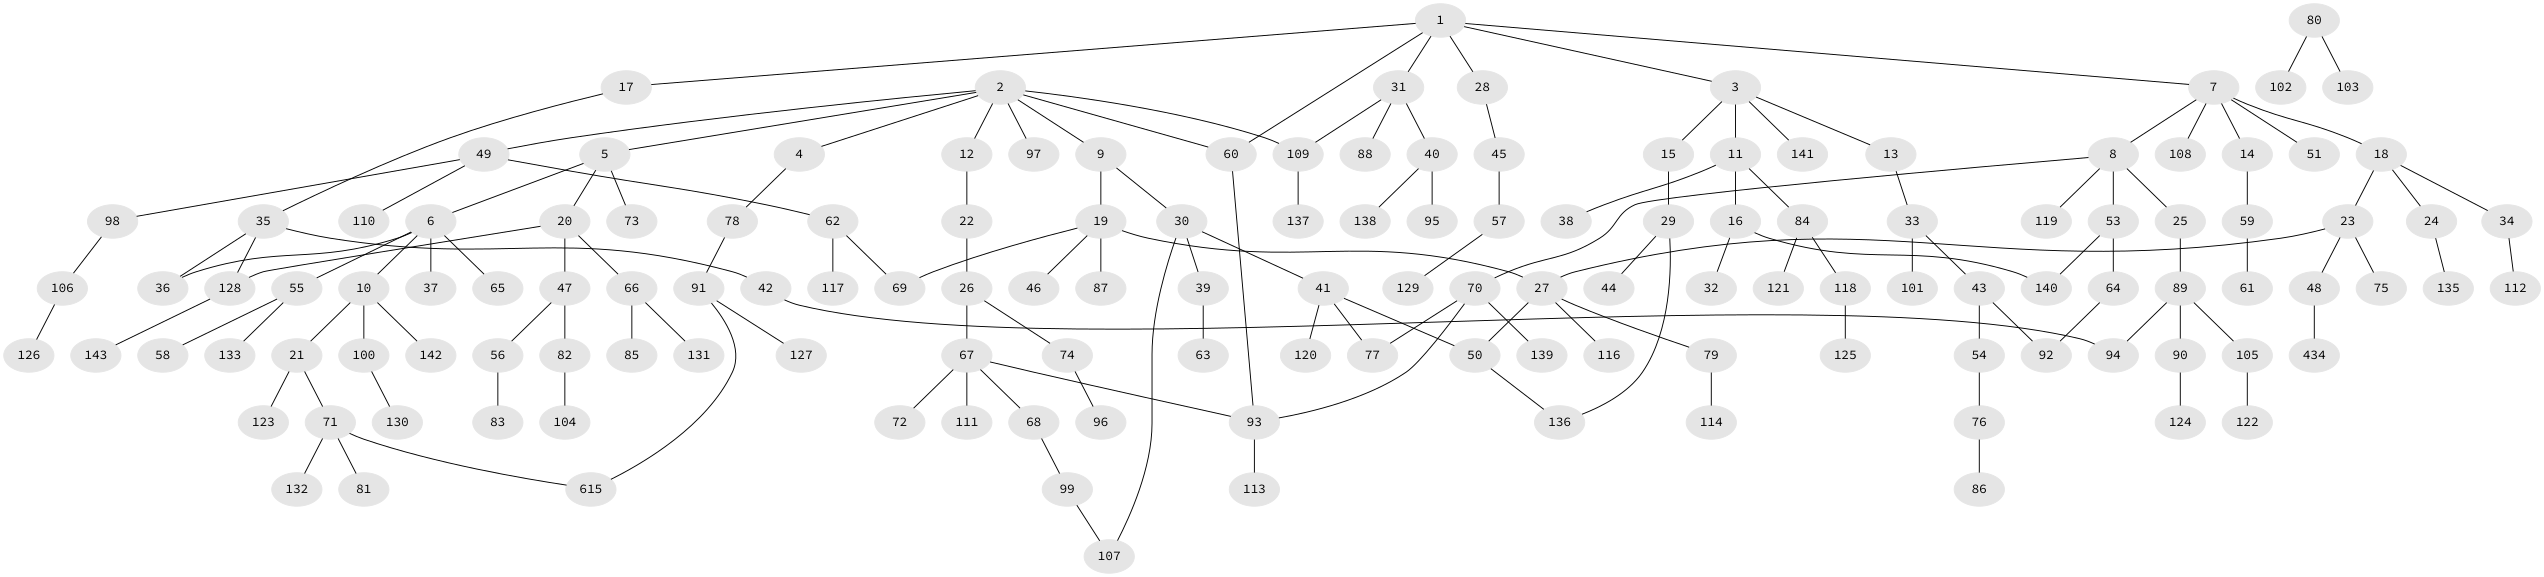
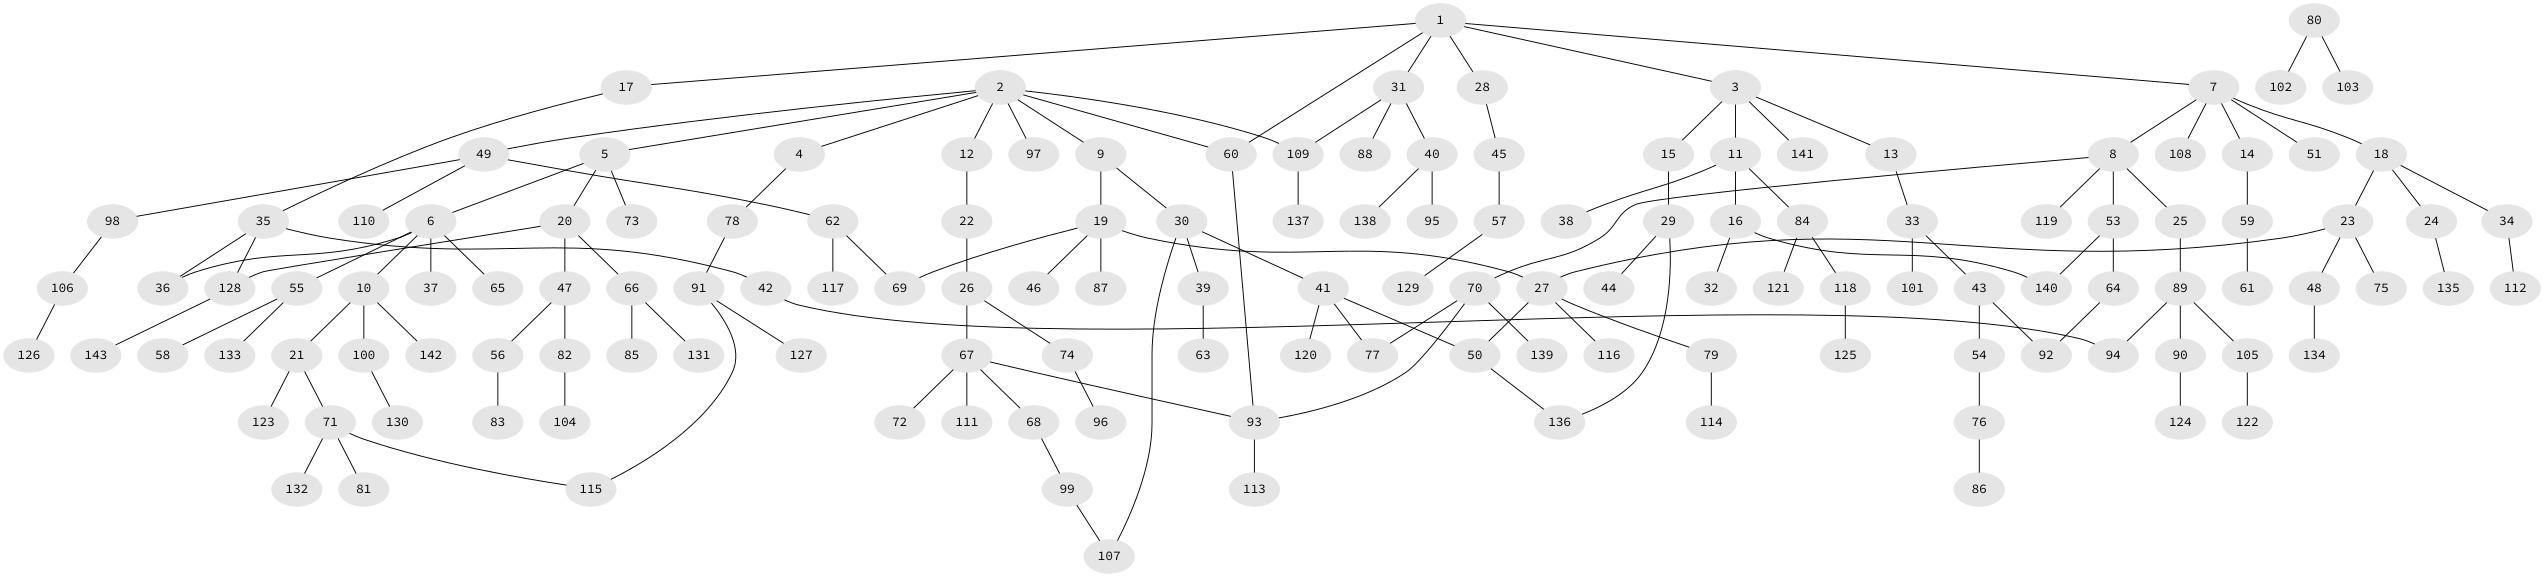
(2314, 355) -> (2314, 355)
(591, 489) -> (591, 489)
